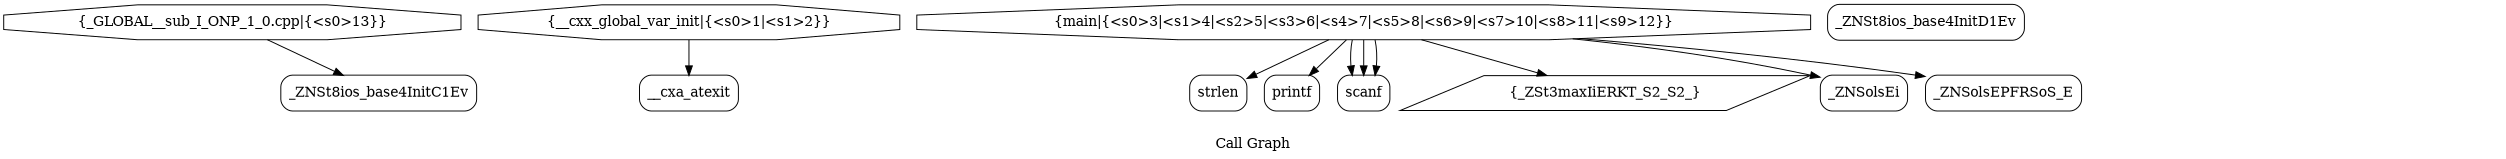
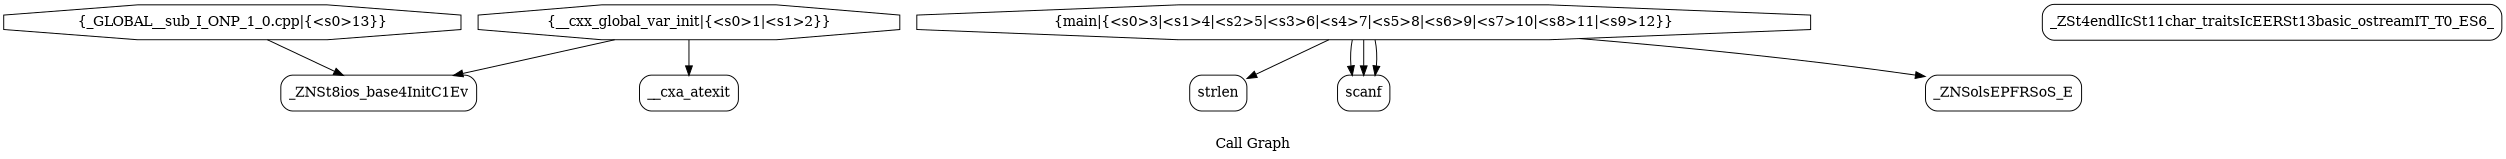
(1926, 22) -> none
none -> (2272, 22)
none -> (539, 57)
(1292, 93) -> none
(1605, 93) -> none
(1864, 93) -> none
